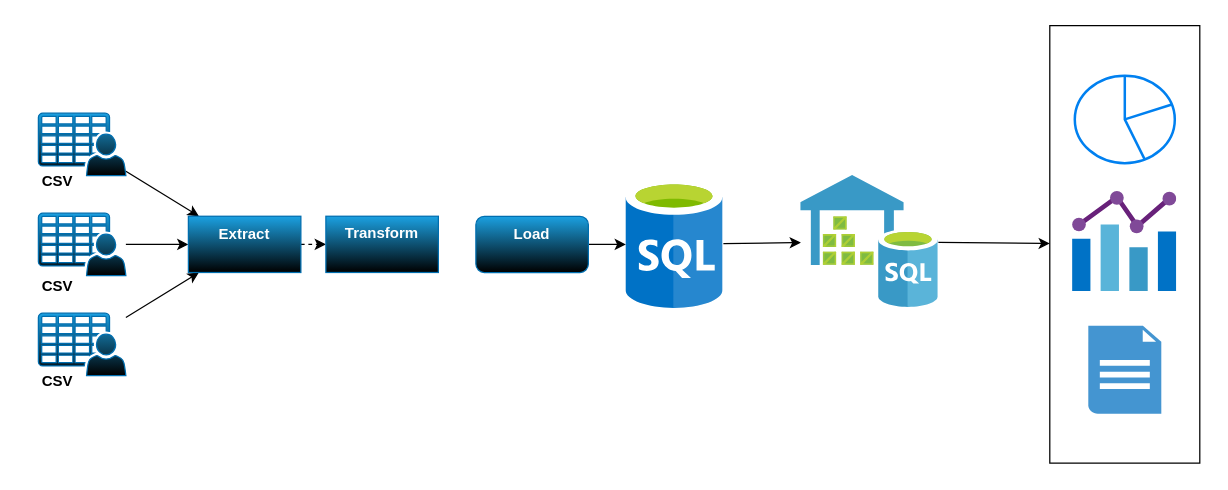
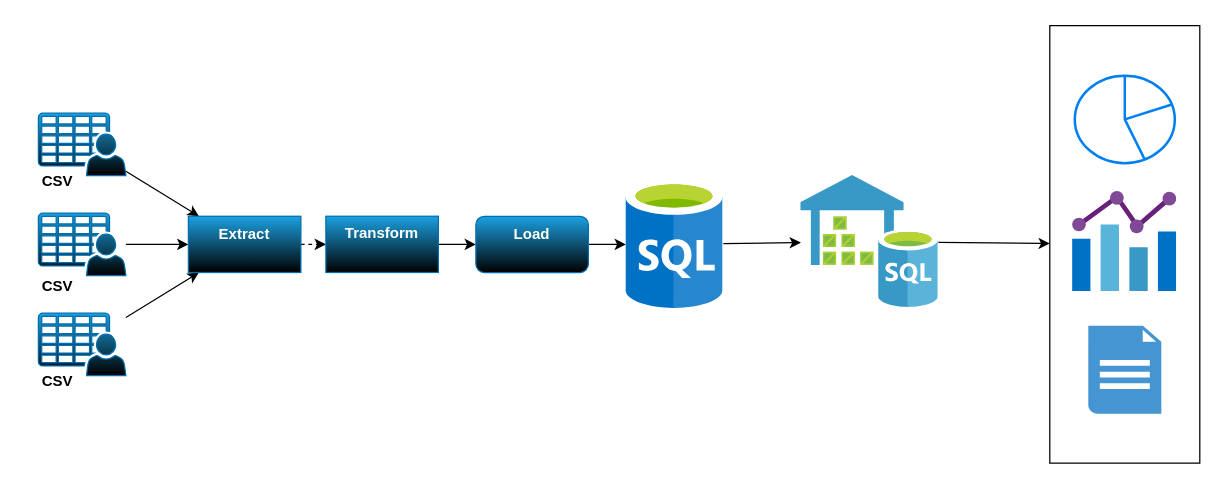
none -> (452, 244)
